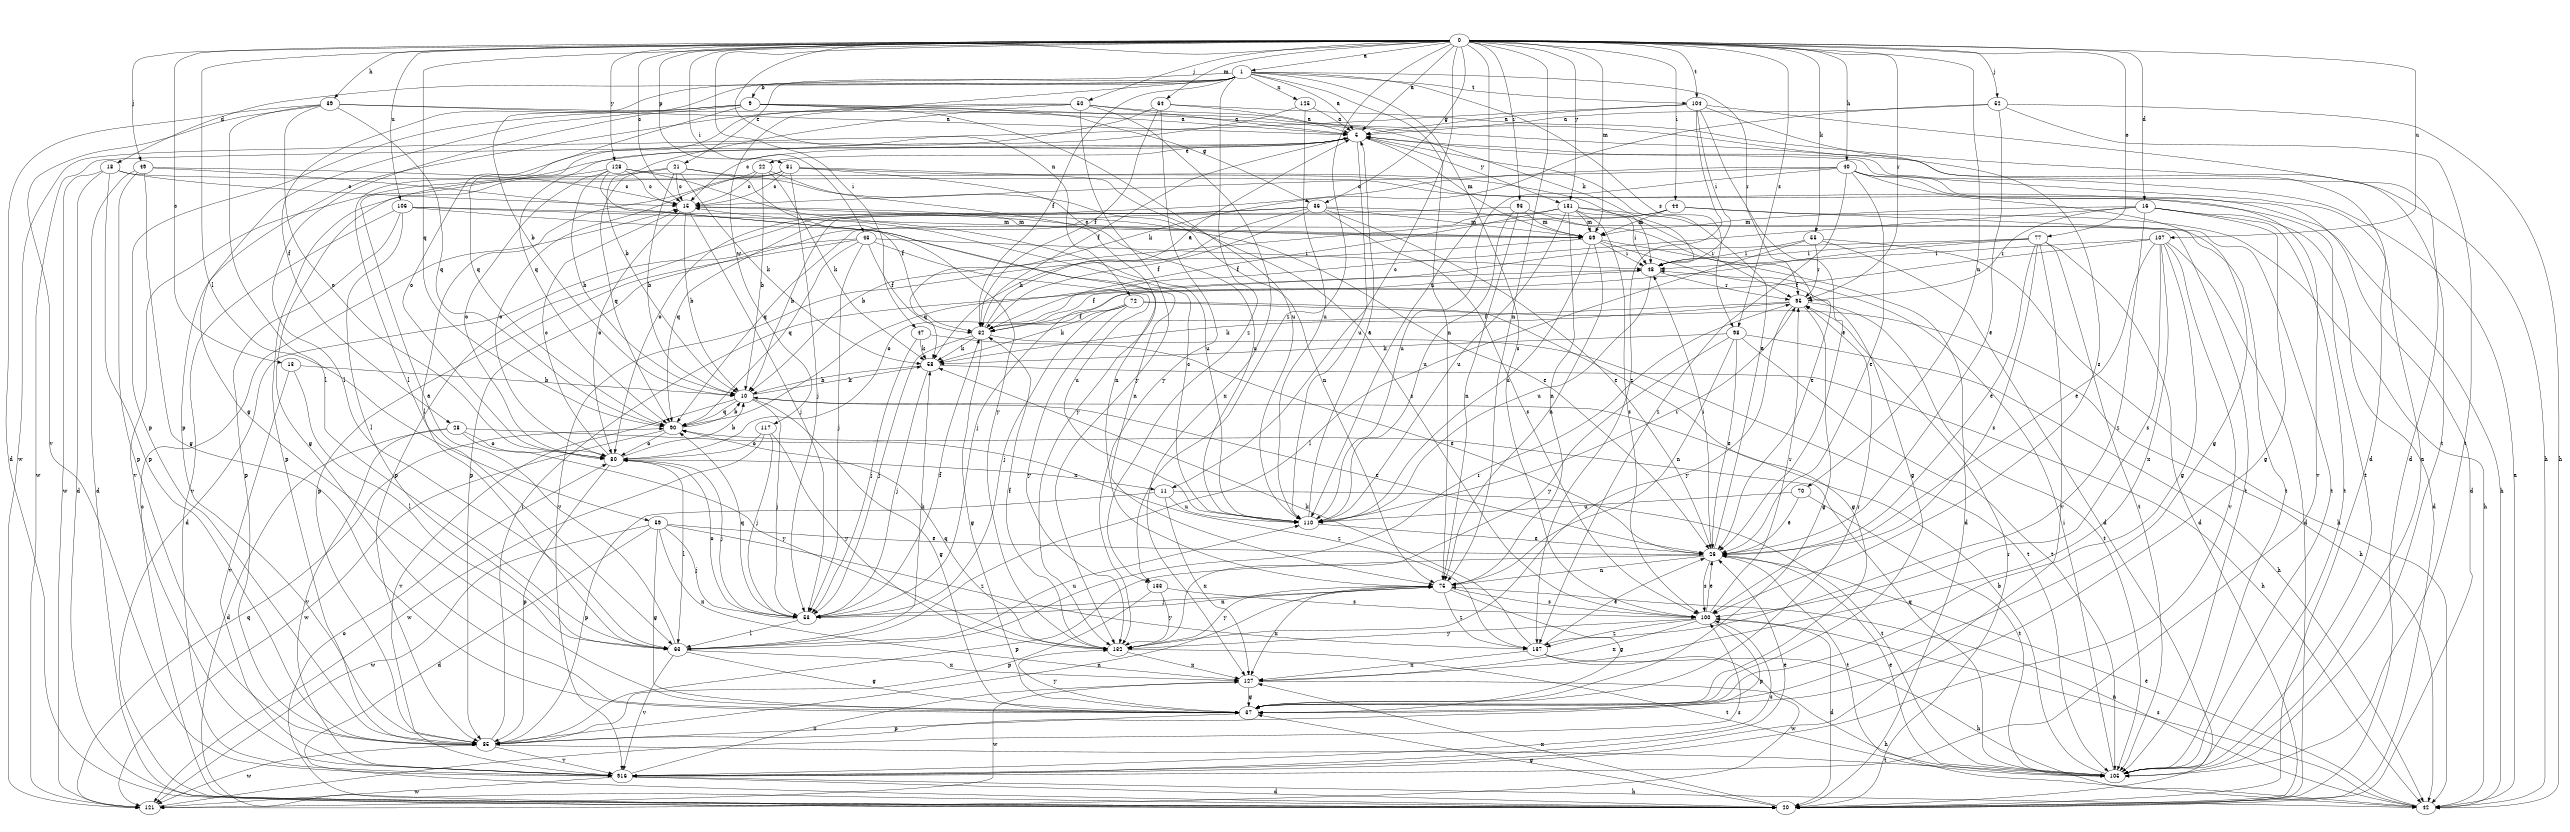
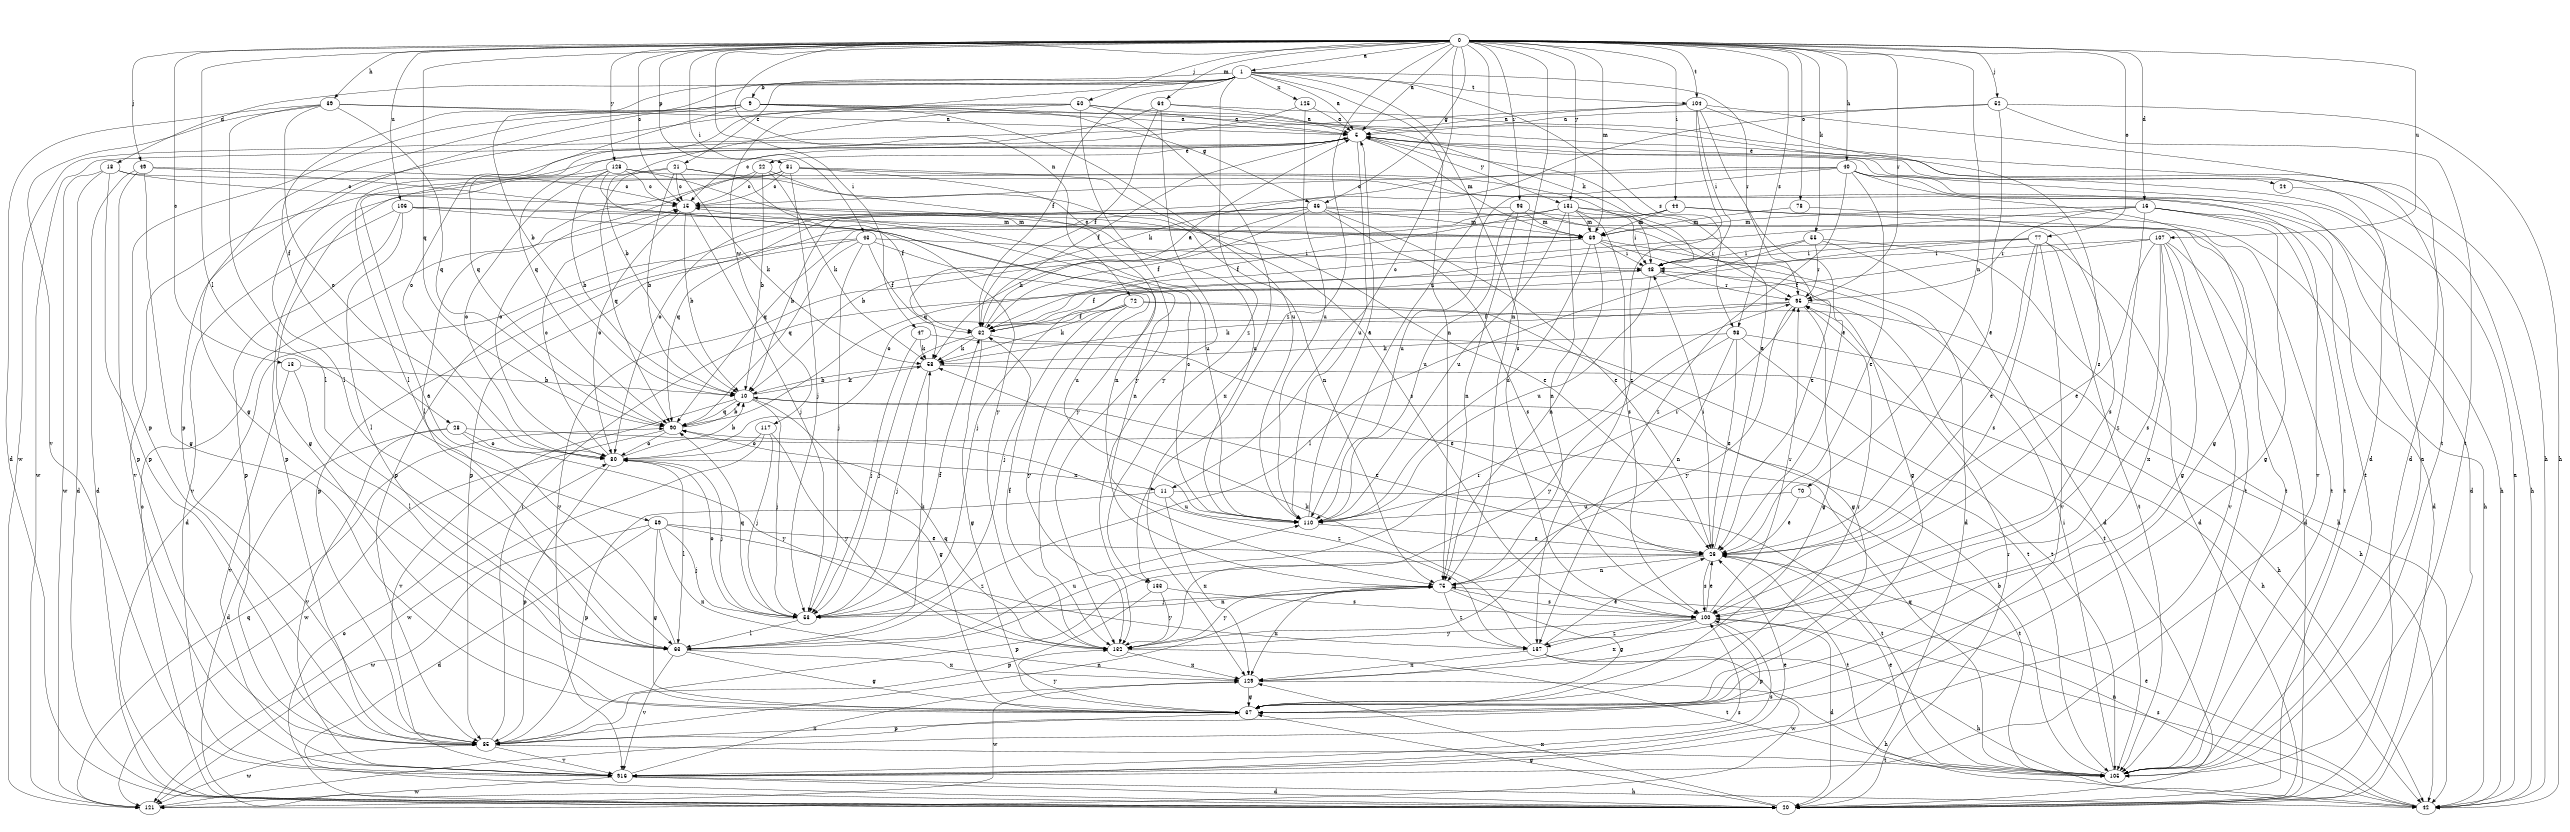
none -> (2283, 187)
none -> (1800, 206)
(1249, 681) -> (1249, 681)
